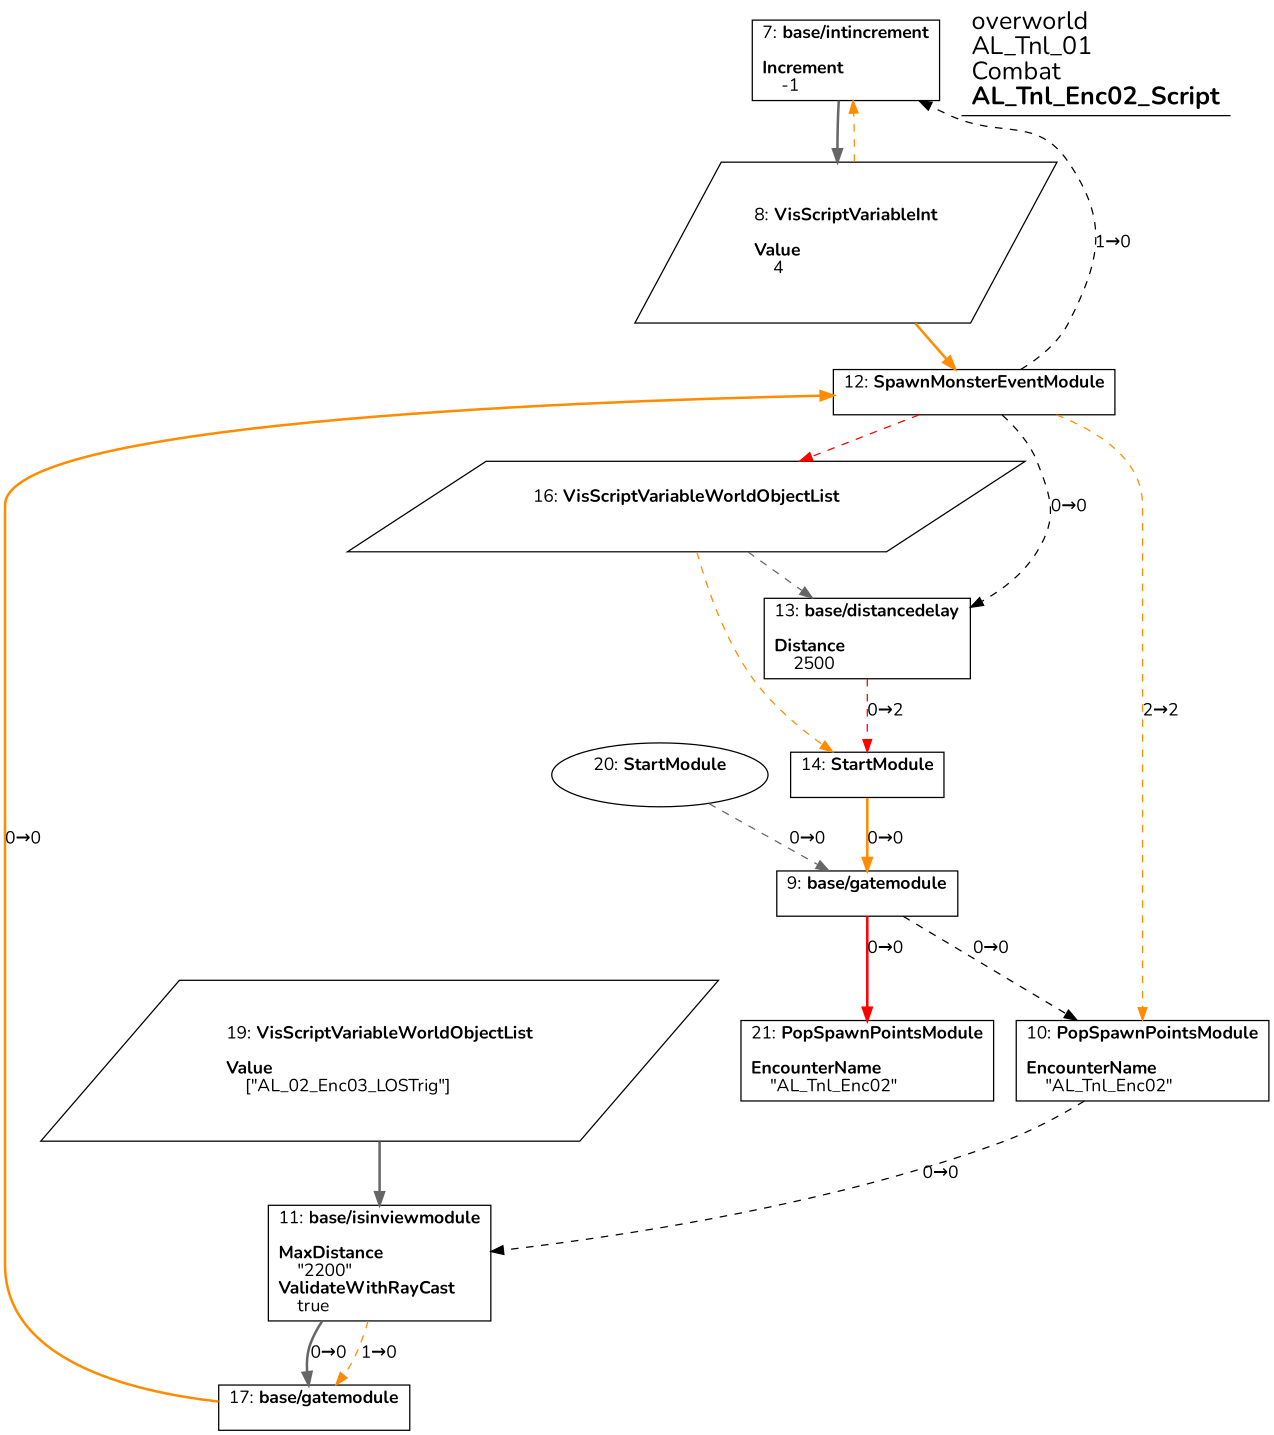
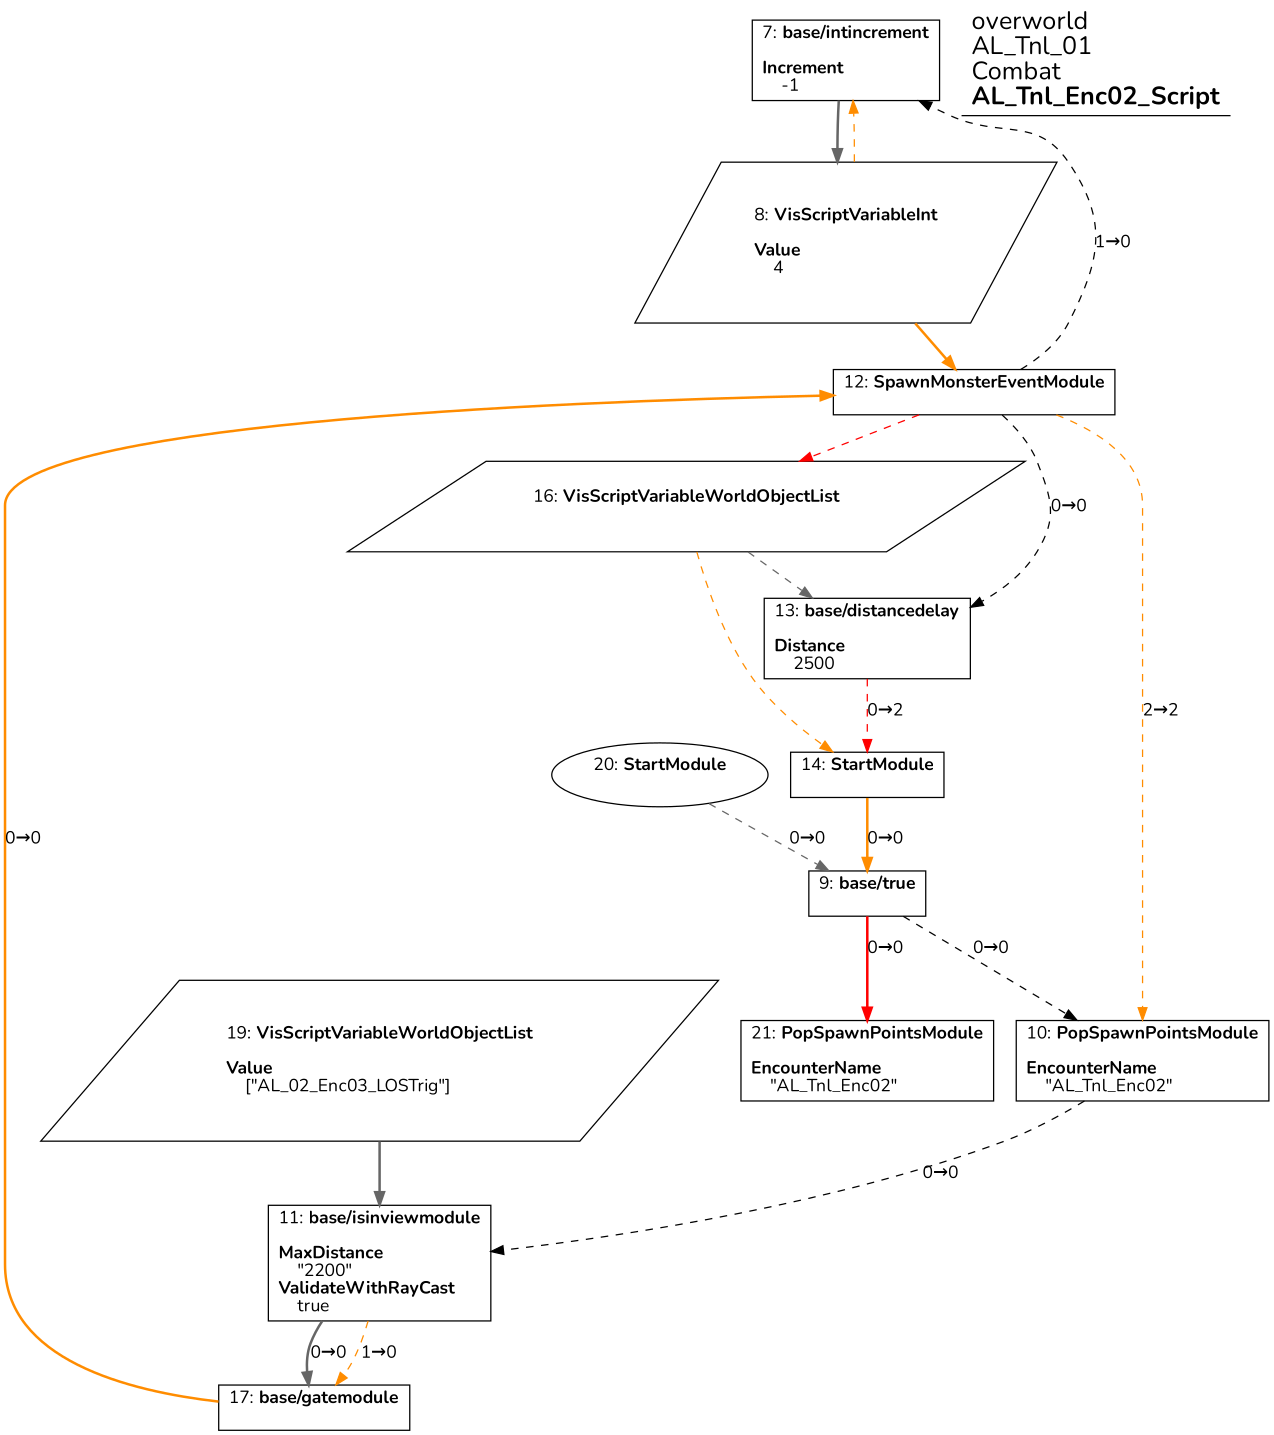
(877, 884) -> (877, 884)
